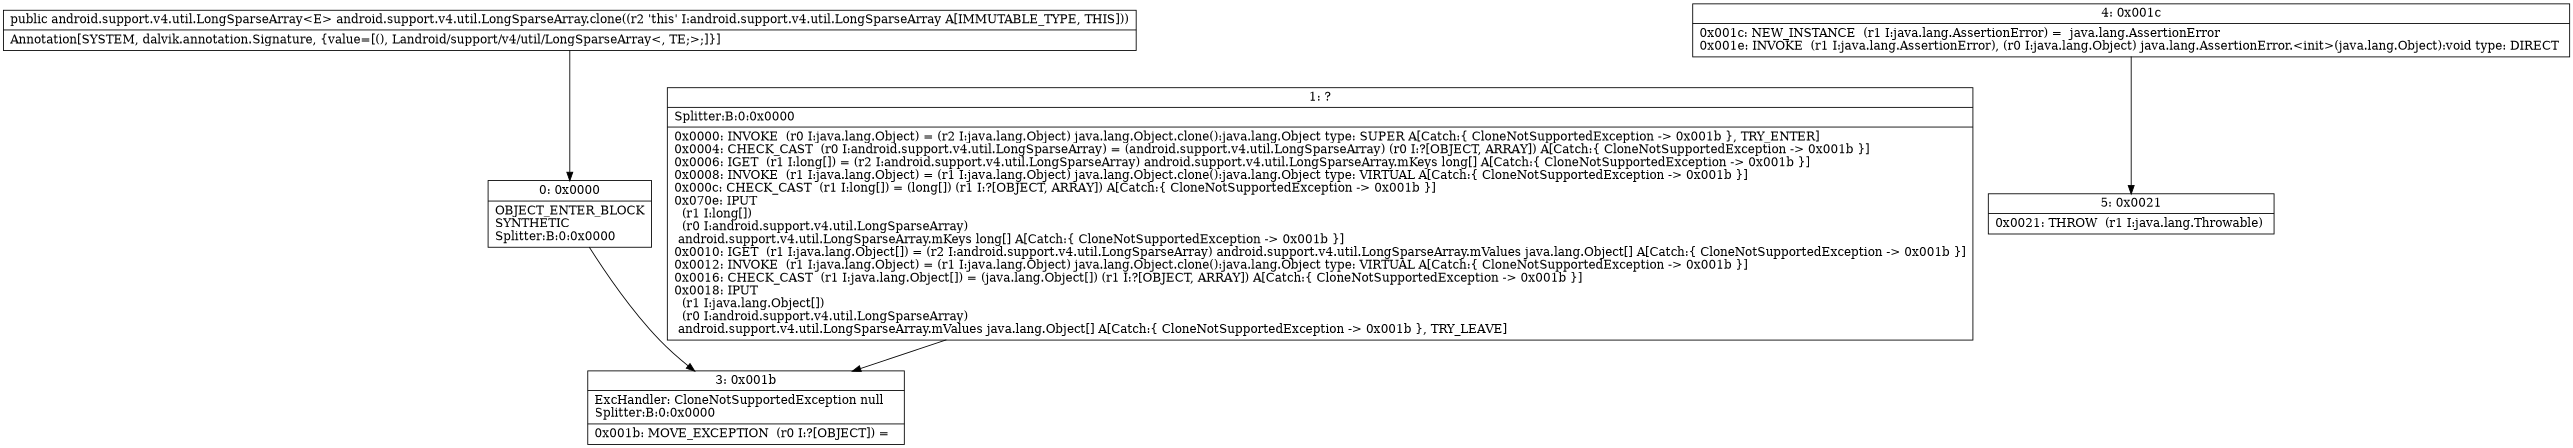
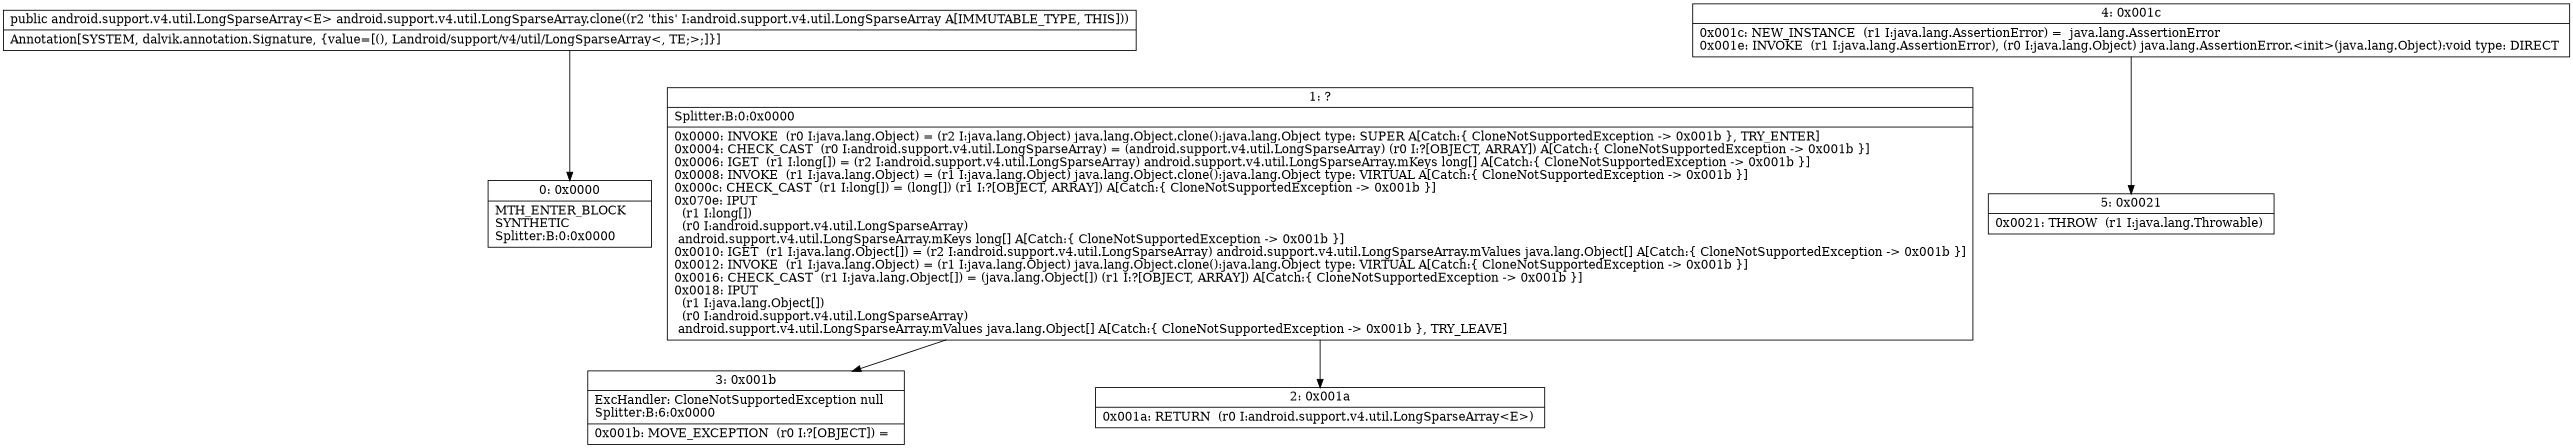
(570, 211) -> (561, 211)
(634, 310) -> none
none -> (1320, 408)
(655, 413) -> (655, 413)
